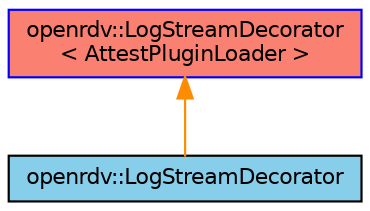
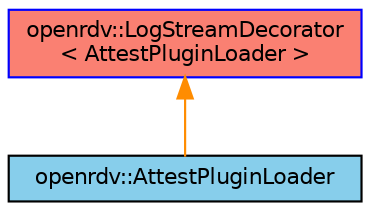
(185, 179) -> (185, 179)
